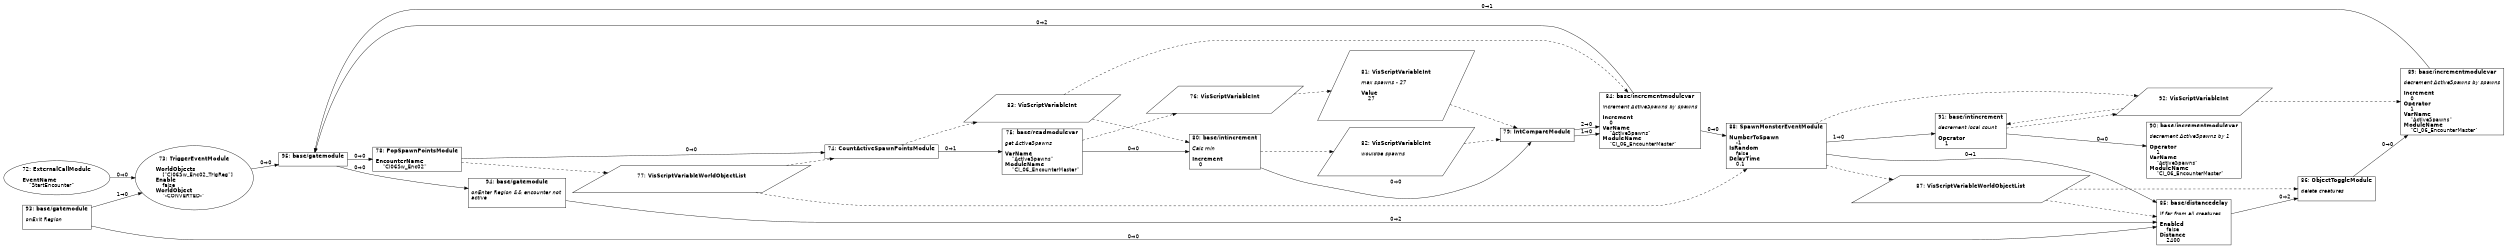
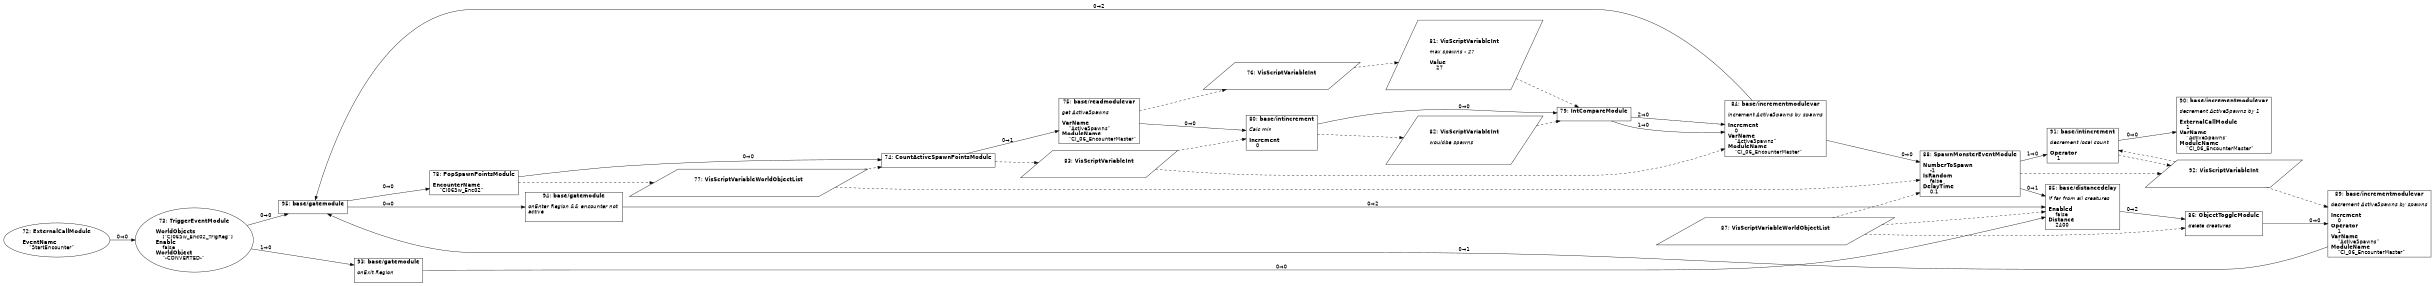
(2163, 147) -> (2209, 122)
(1858, 173) -> (1881, 205)
(115, 201) -> (301, 257)
